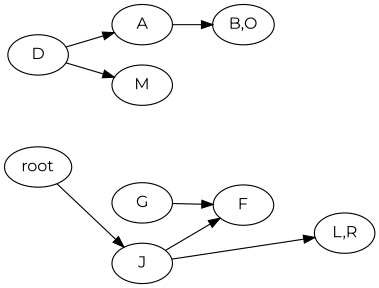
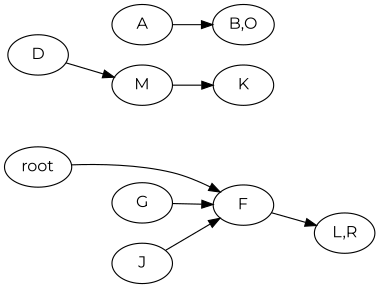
(85, 41) -> none
none -> (243, 85)
(86, 211) -> (142, 167)
(238, 249) -> (289, 218)
